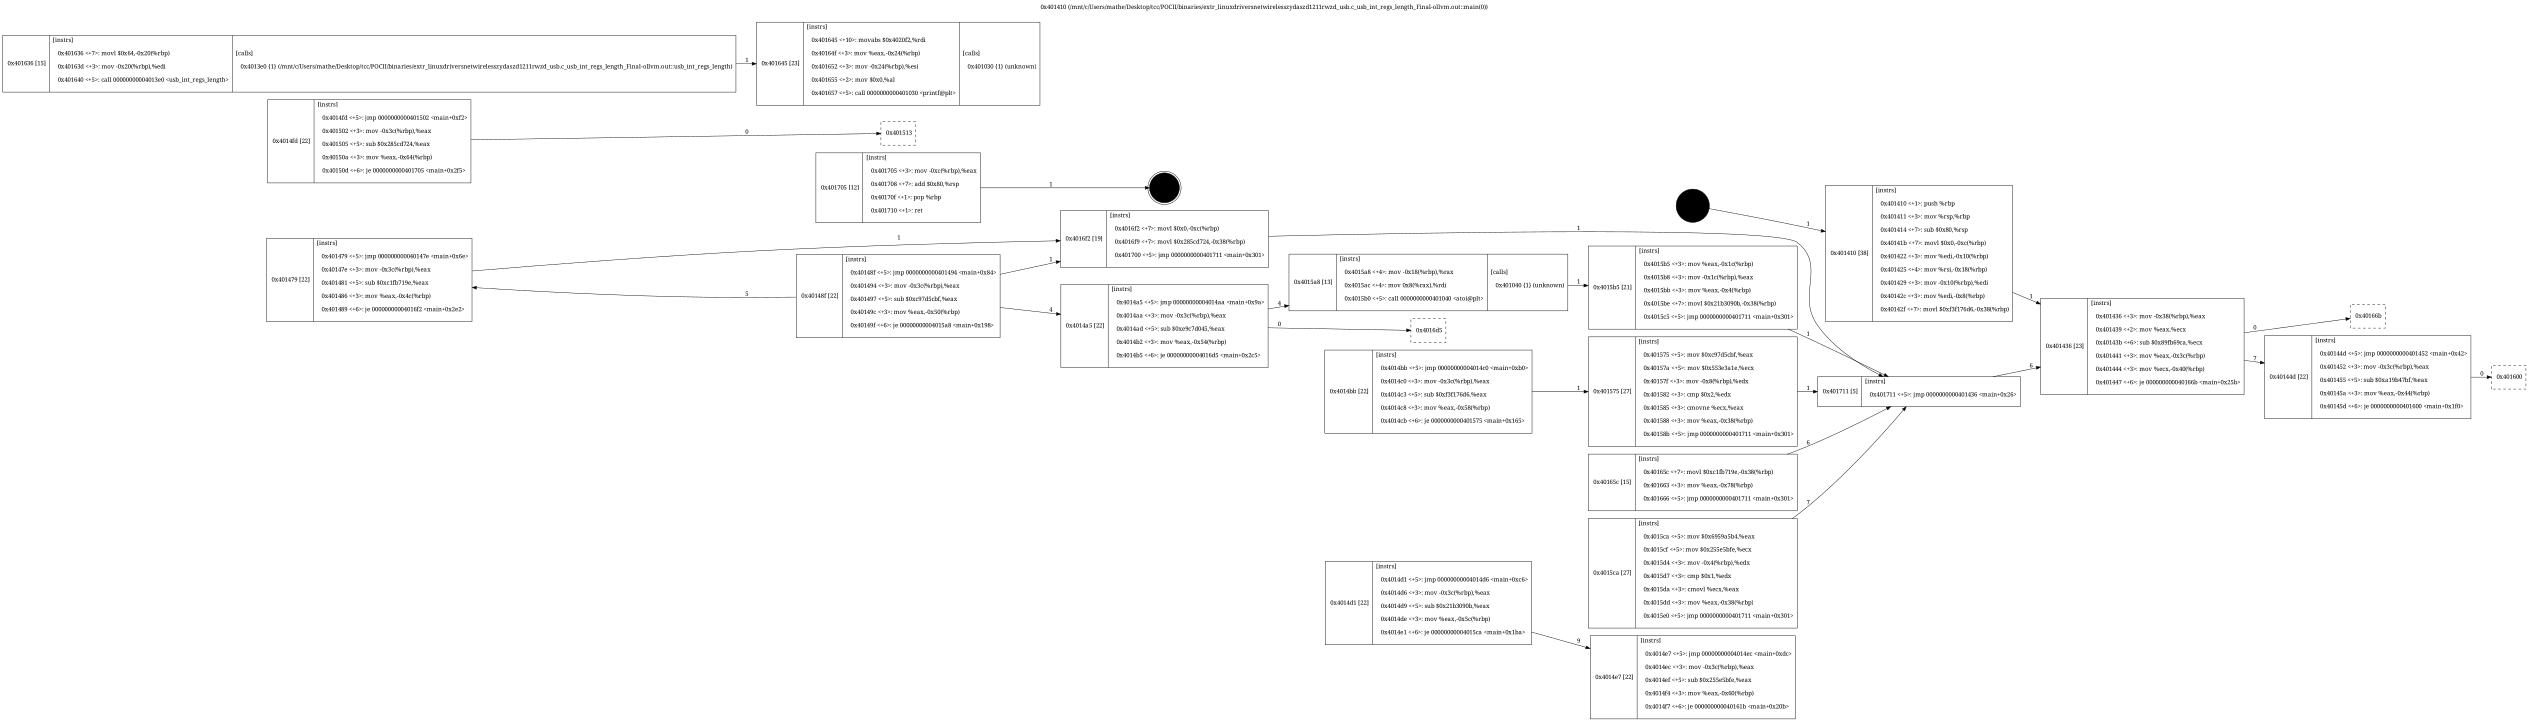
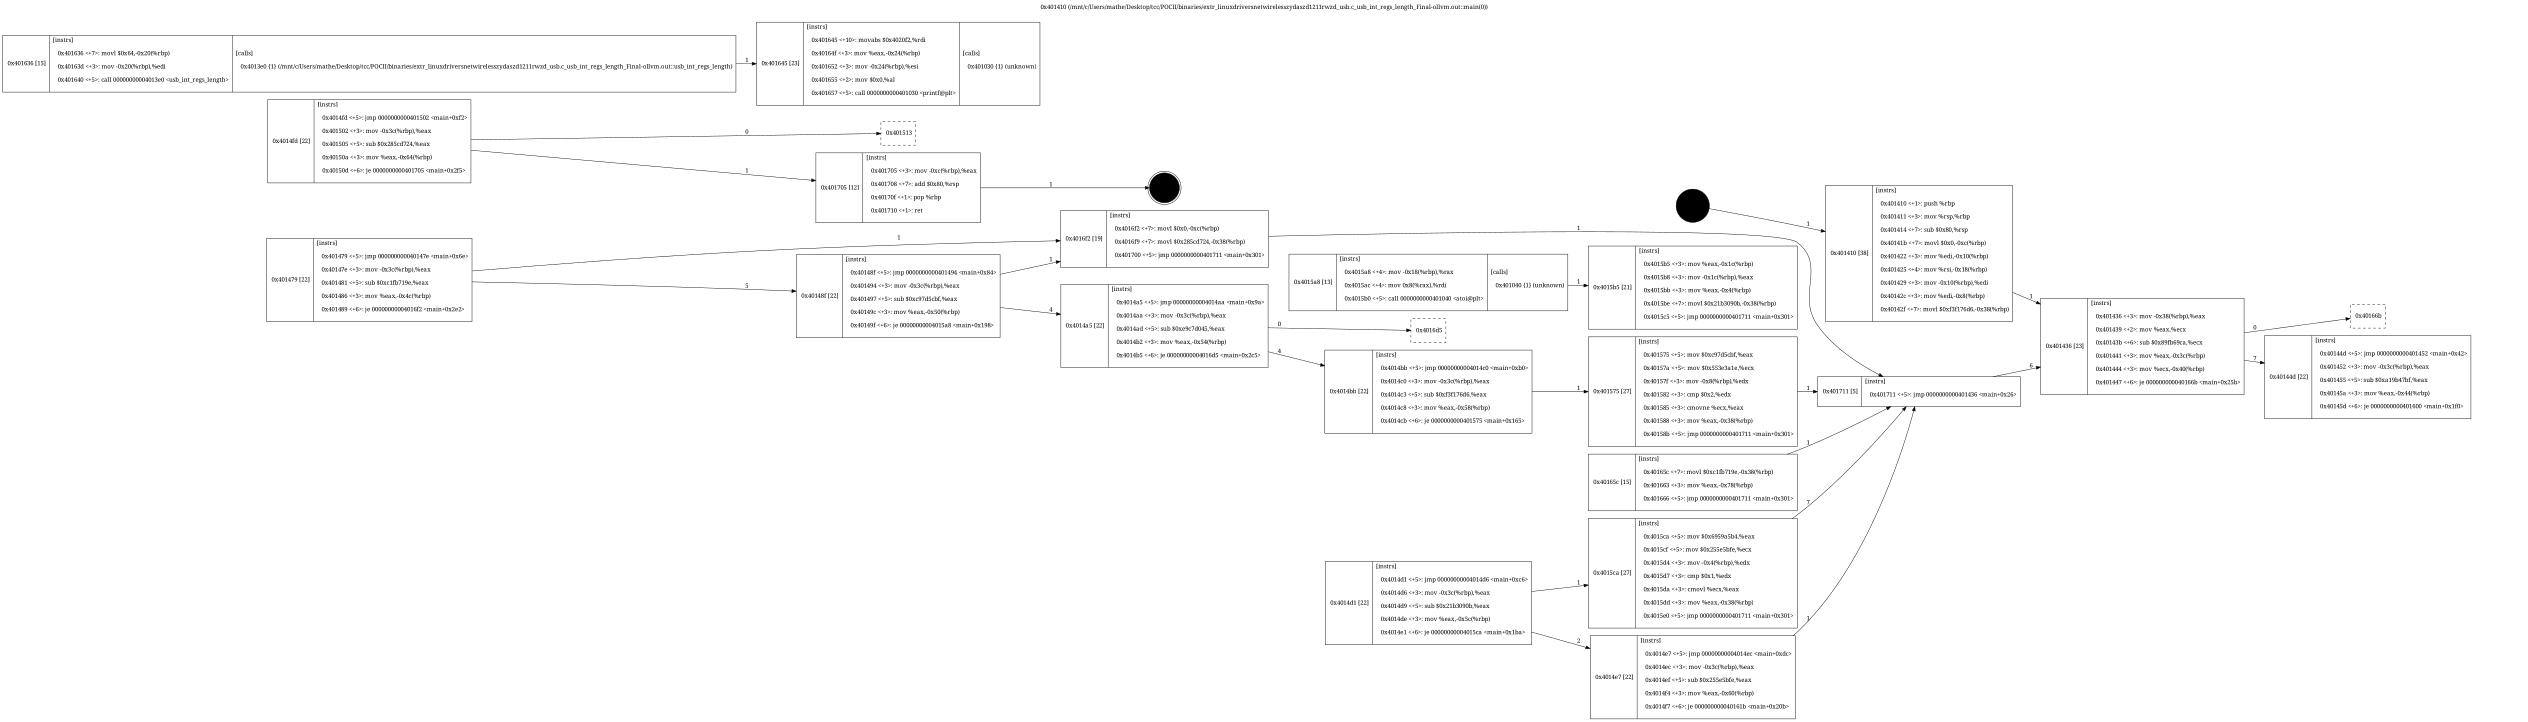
none -> (641, 165)
(636, 296) -> (632, 286)
(1276, 308) -> (1294, 358)
(1836, 352) -> (1868, 531)
(2509, 377) -> none
(1807, 443) -> (1807, 443)
none -> (1558, 589)
(1578, 641) -> (1578, 641)
